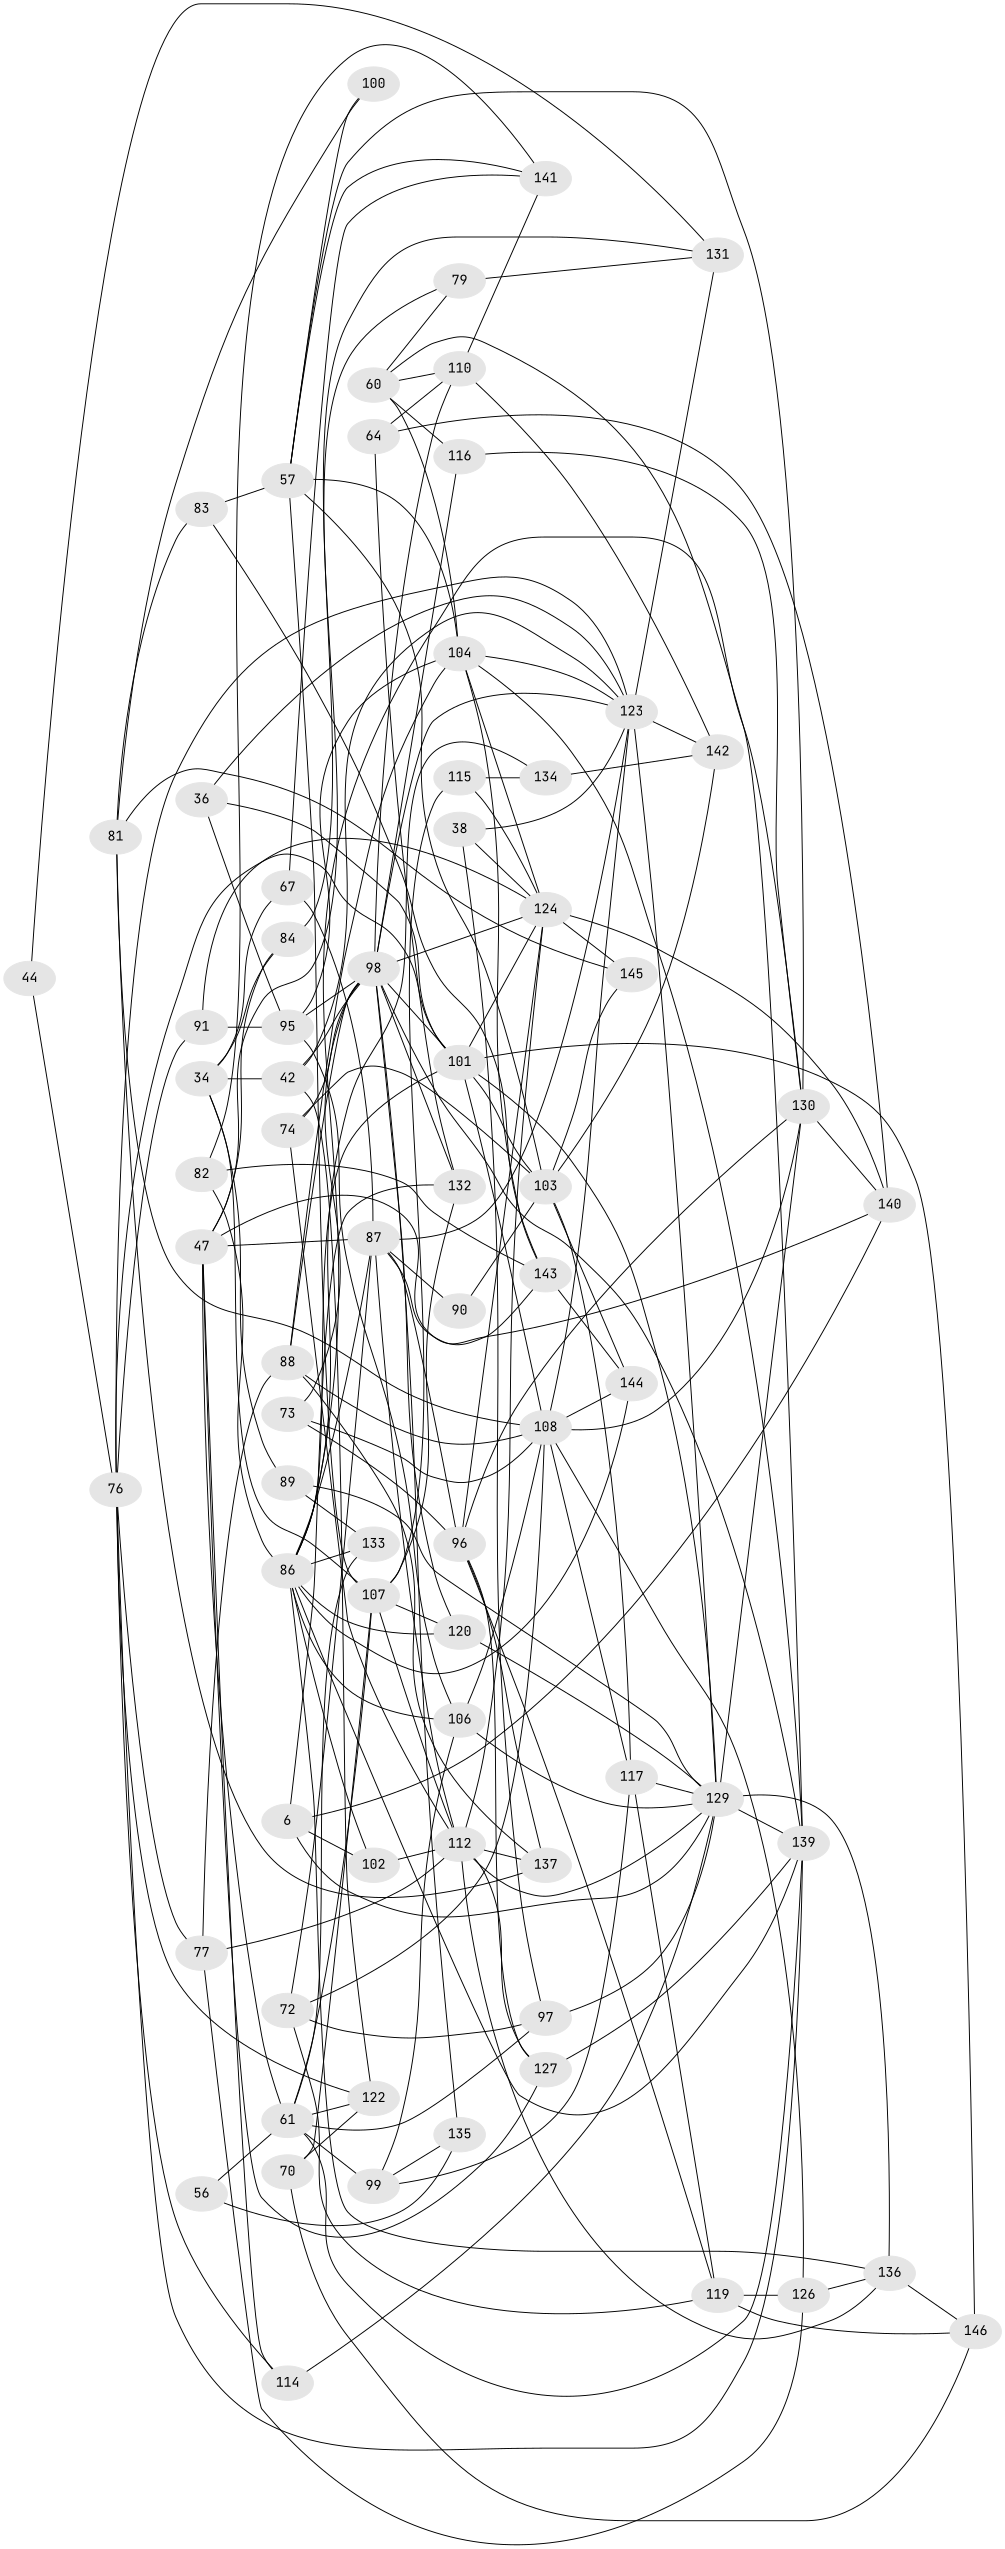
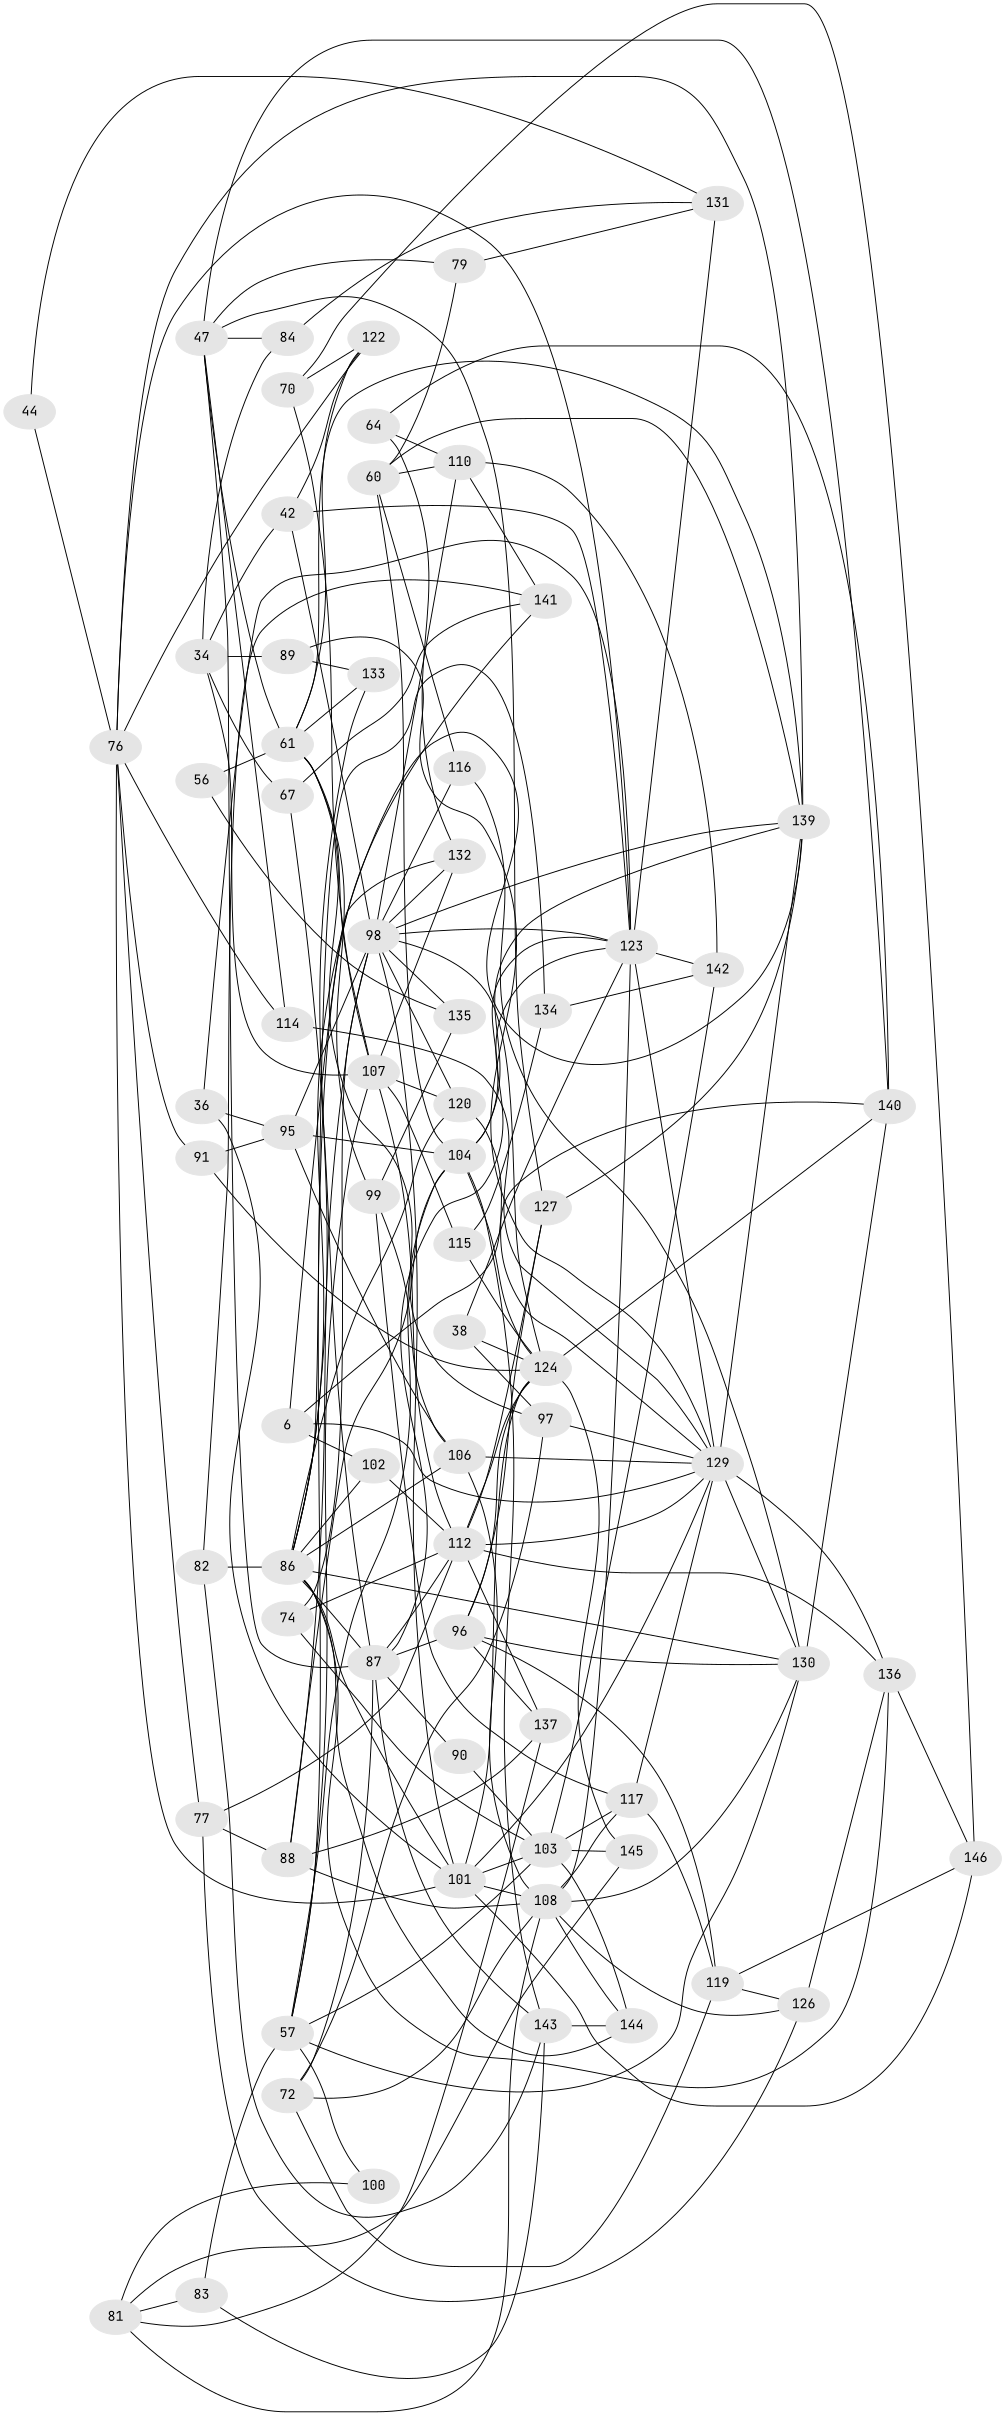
(288, 1414) -> none
